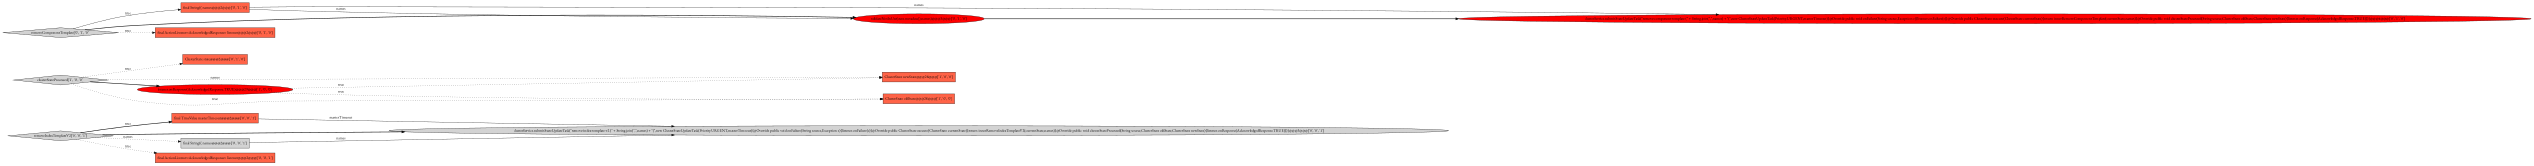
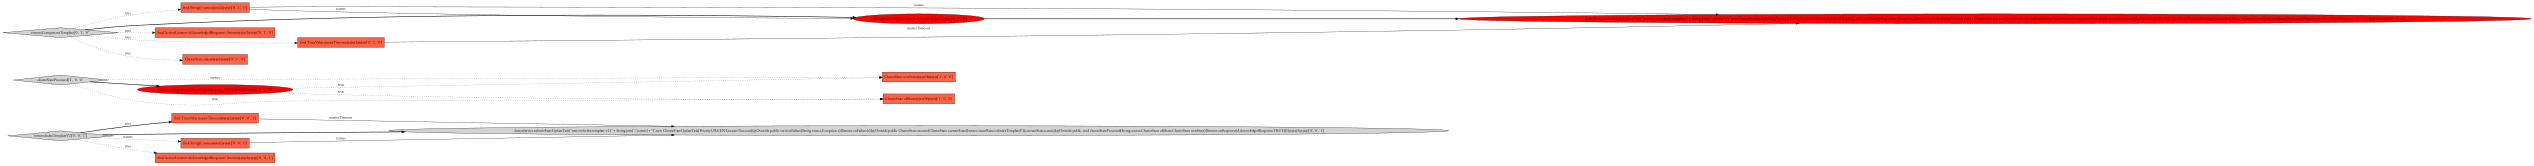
(125, 16) -> (125, 16)
none -> (341, 42)
(131, 71) -> (123, 55)
(215, 143) -> (215, 143)
